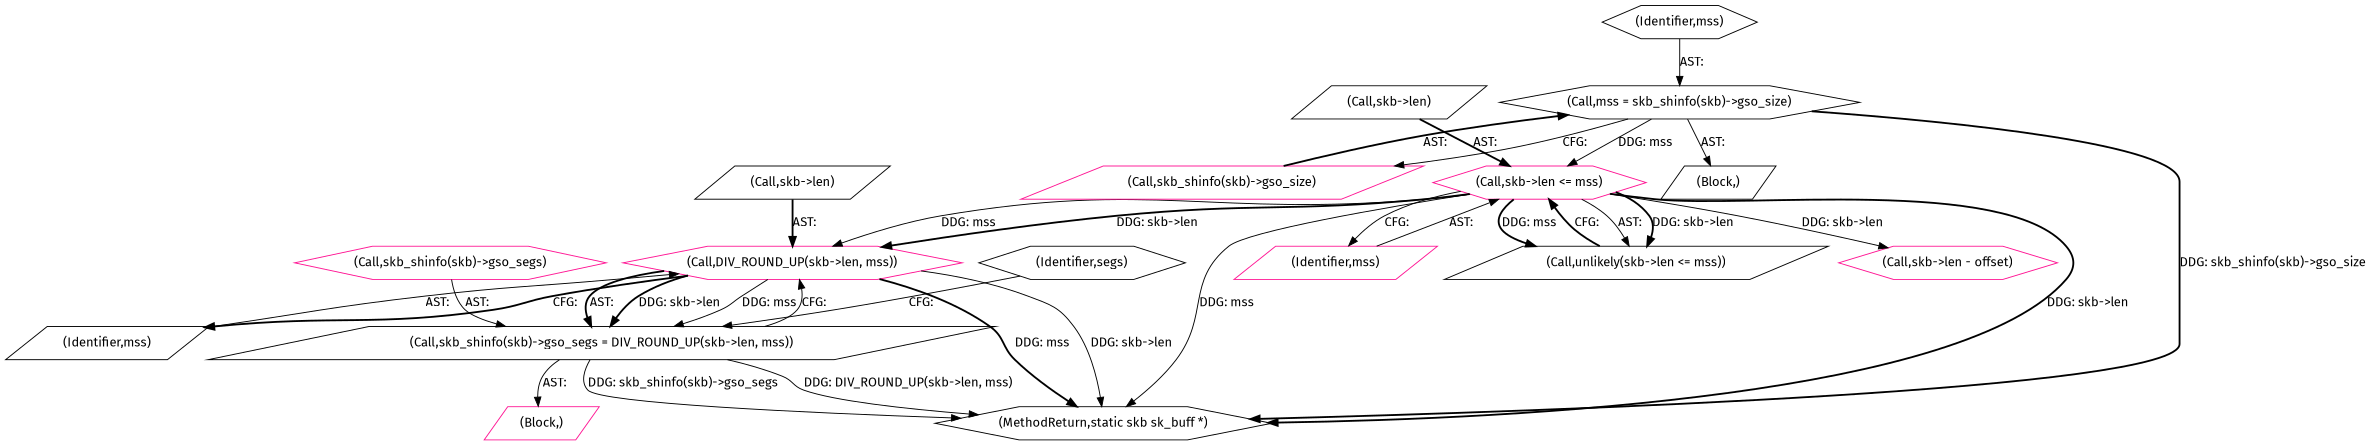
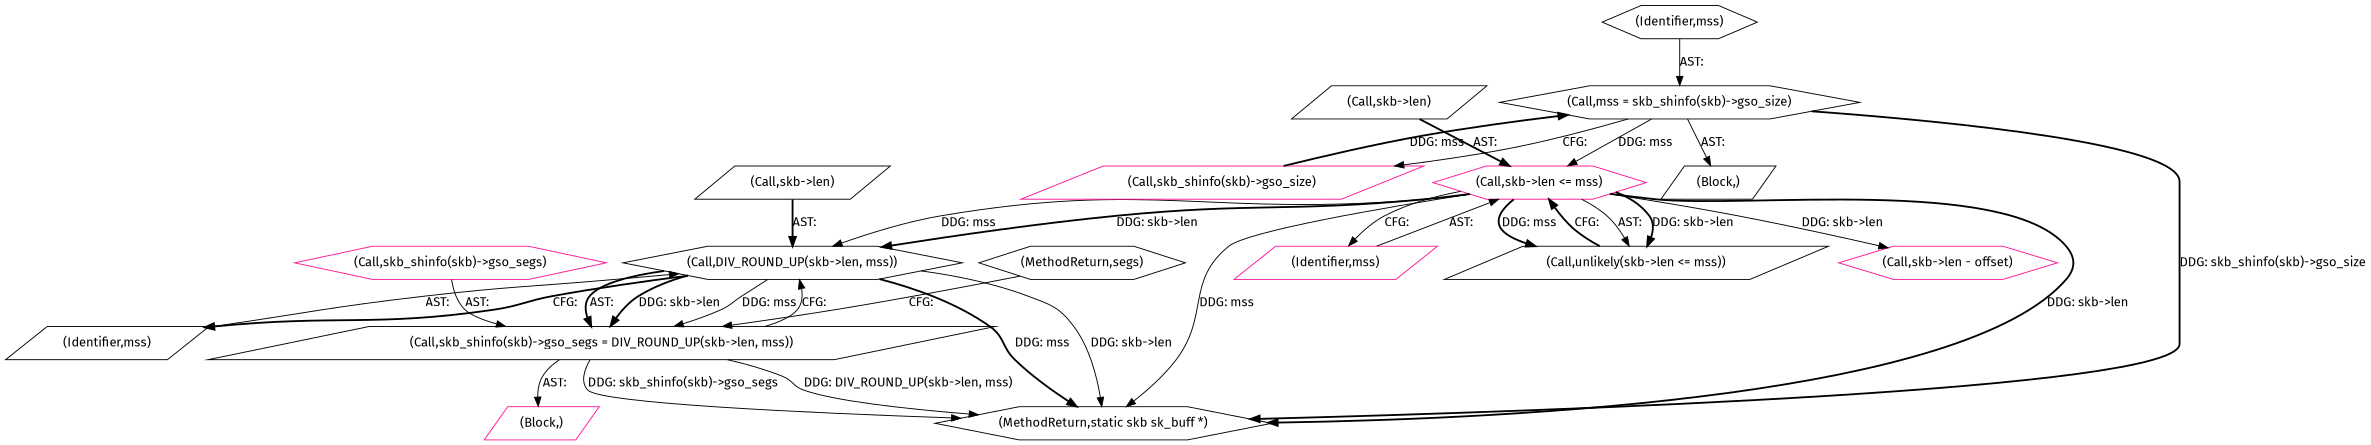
(1437, 142) -> (1437, 142)
(793, 263) -> (793, 263)
(1082, 263) -> (1082, 263)
